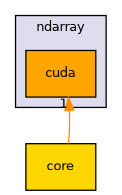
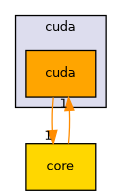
(61, 28) -> (61, 28)
none -> (52, 116)
